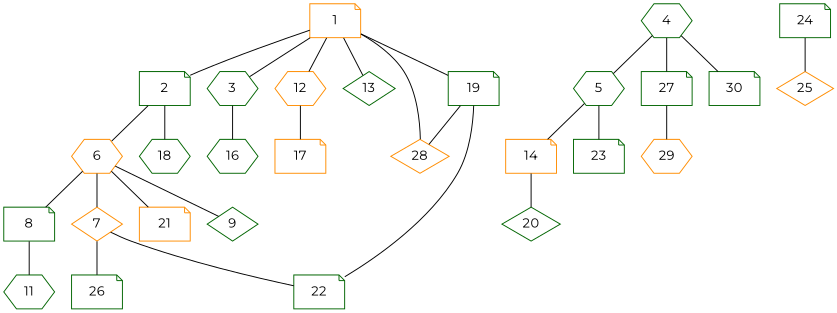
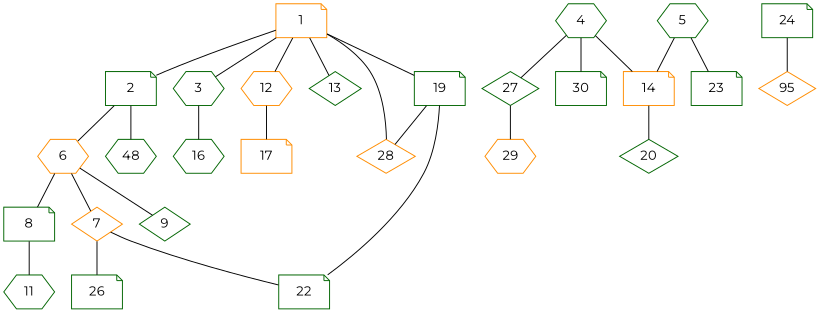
(633, 55) -> (614, 54)
(667, 89) -> (510, 89)
(805, 89) -> (787, 89)
(165, 156) -> (131, 156)
(165, 224) -> none
